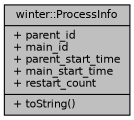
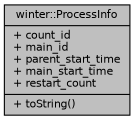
(45, 35) -> (42, 35)
